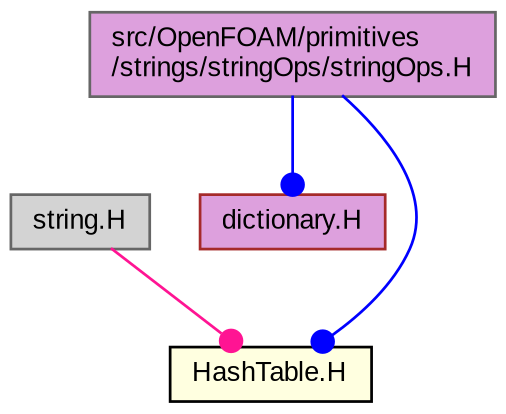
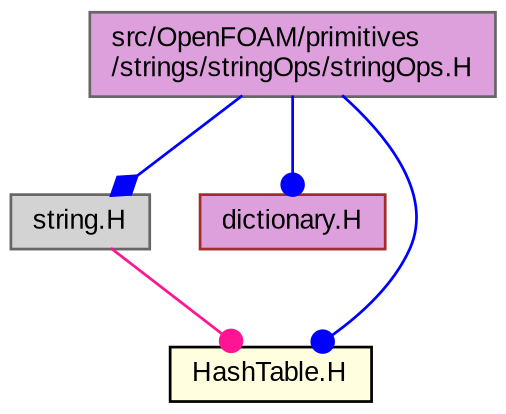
none -> (190, 136)
